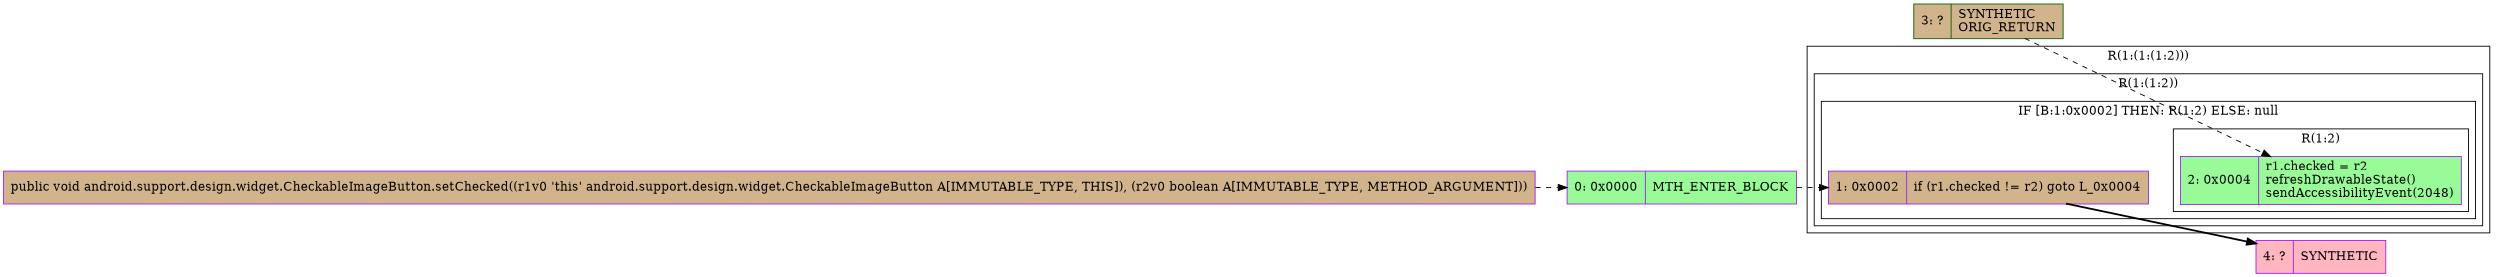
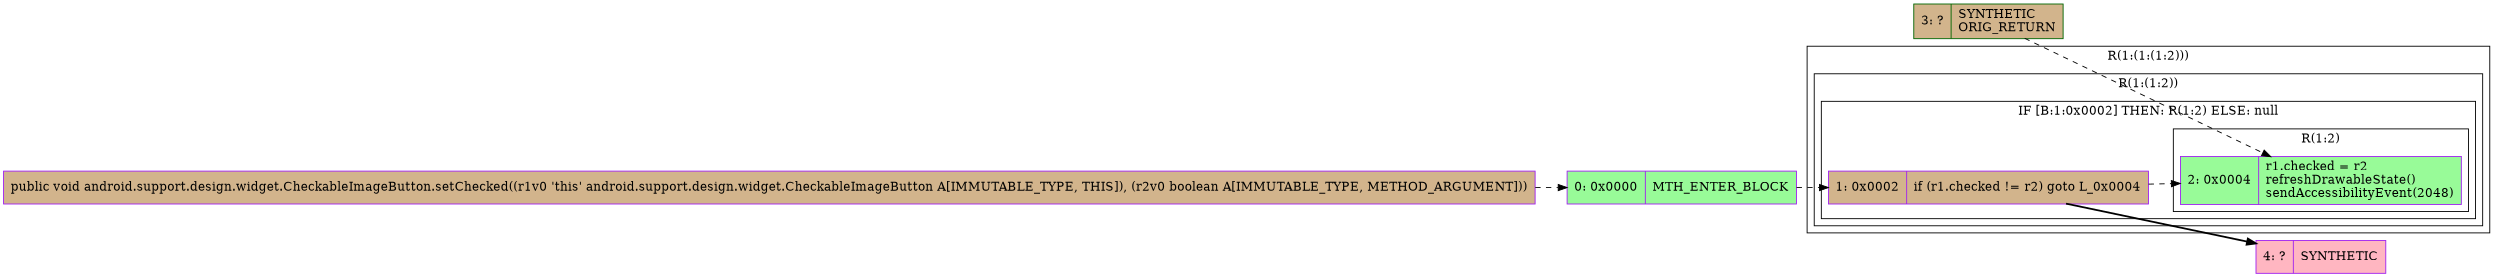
none -> (2160, 184)
